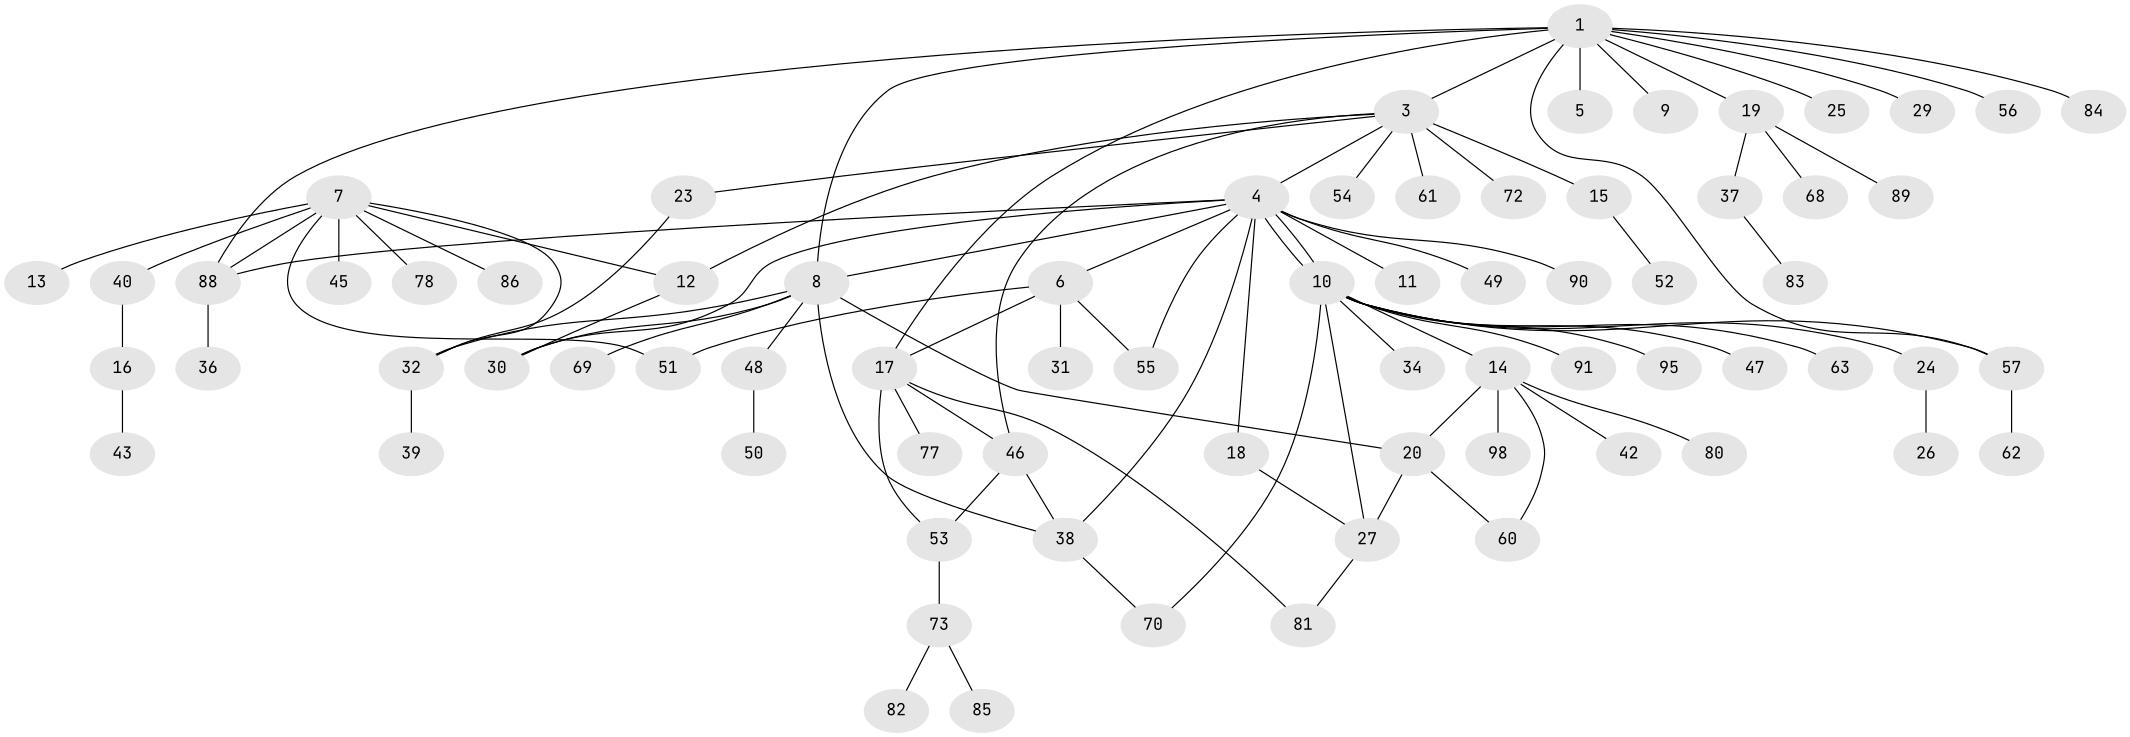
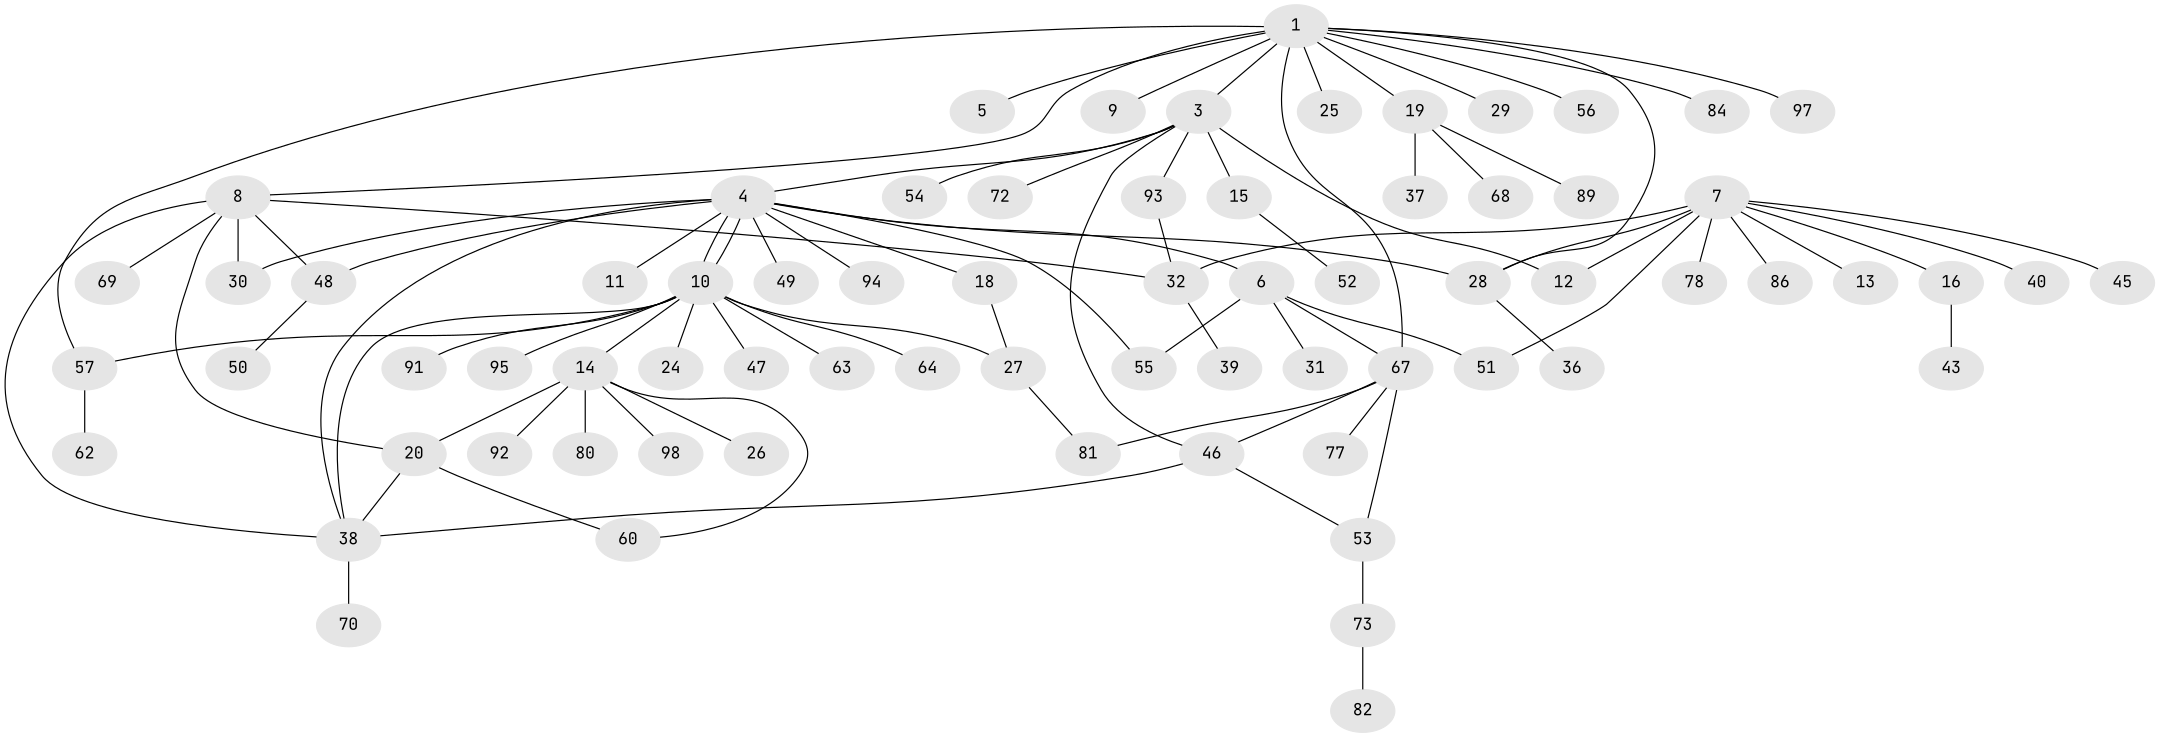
none -> (1803, 112)
(684, 197) -> (1154, 197)
(1428, 197) -> none
(1056, 237) -> (511, 230)
(208, 283) -> (1478, 283)
(1579, 283) -> (872, 283)
(1795, 283) -> none
(625, 310) -> none
(122, 326) -> (1837, 236)
(885, 369) -> (1401, 369)
(1412, 369) -> (928, 369)
(1926, 411) -> (671, 411)
(1629, 454) -> (500, 454)
(1280, 473) -> (432, 323)
(1390, 497) -> (381, 497)
(982, 711) -> none
